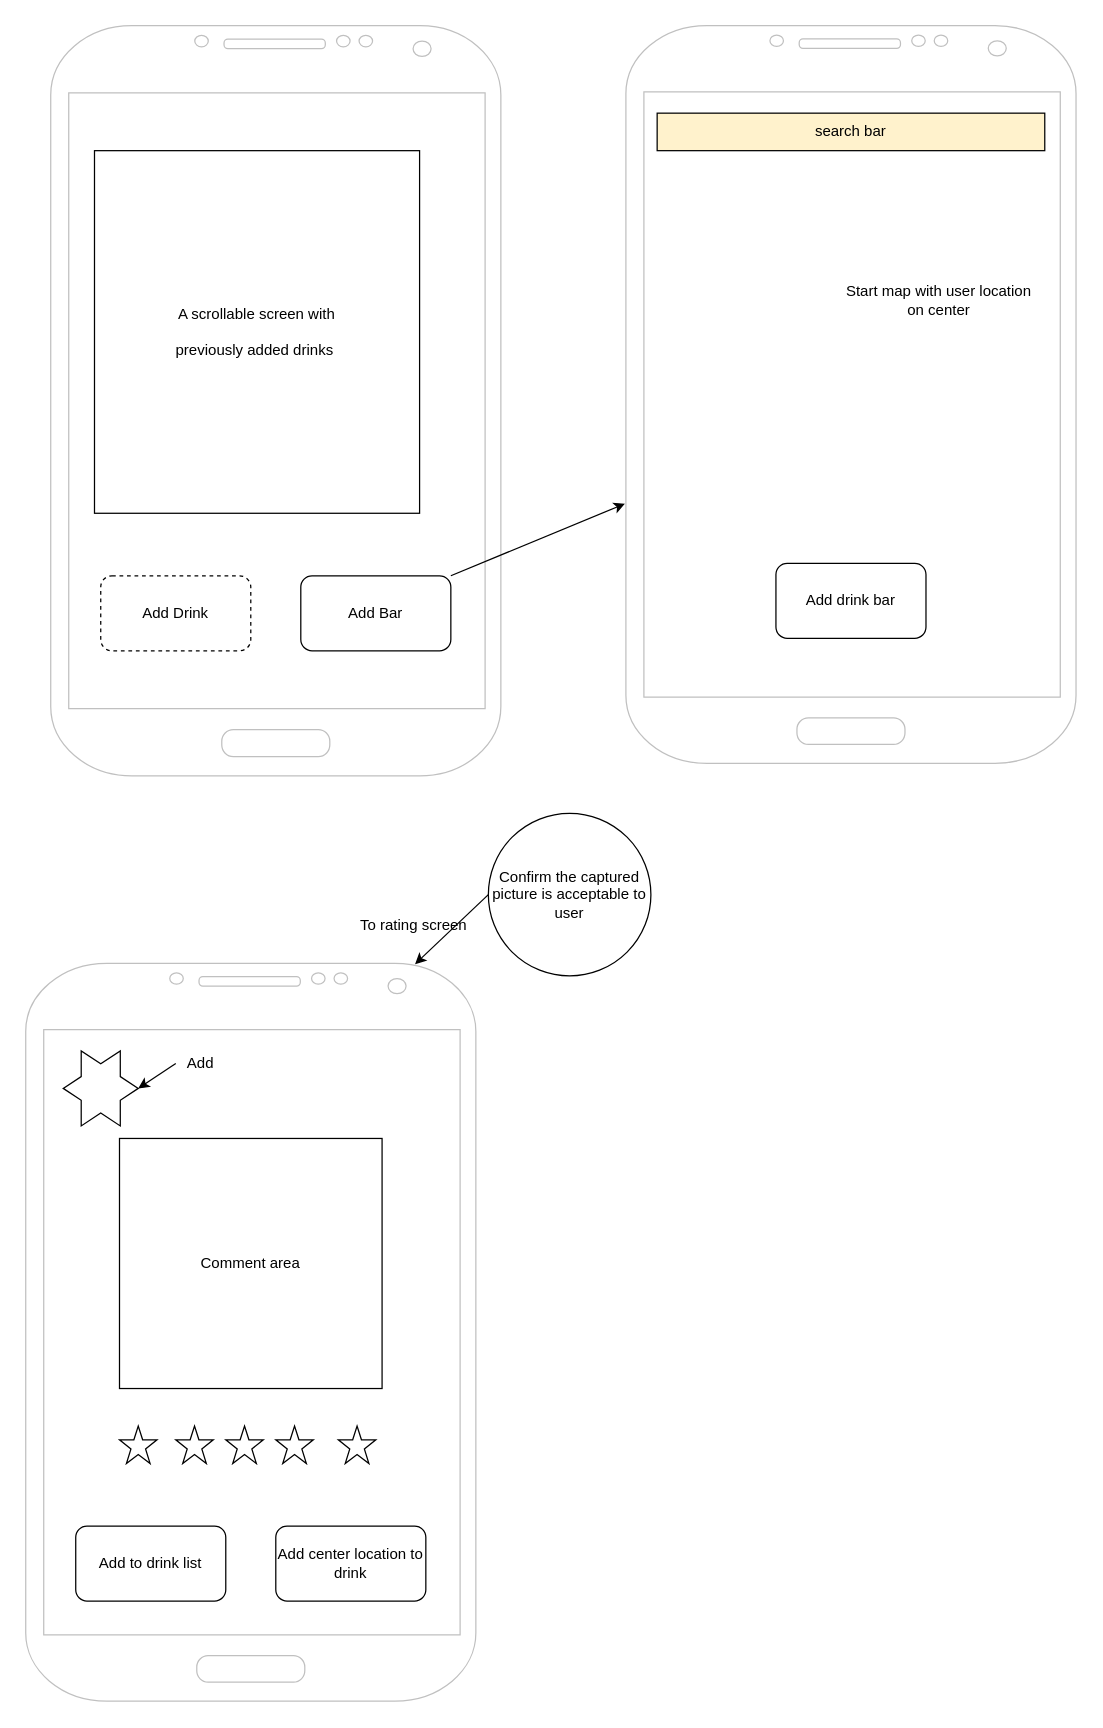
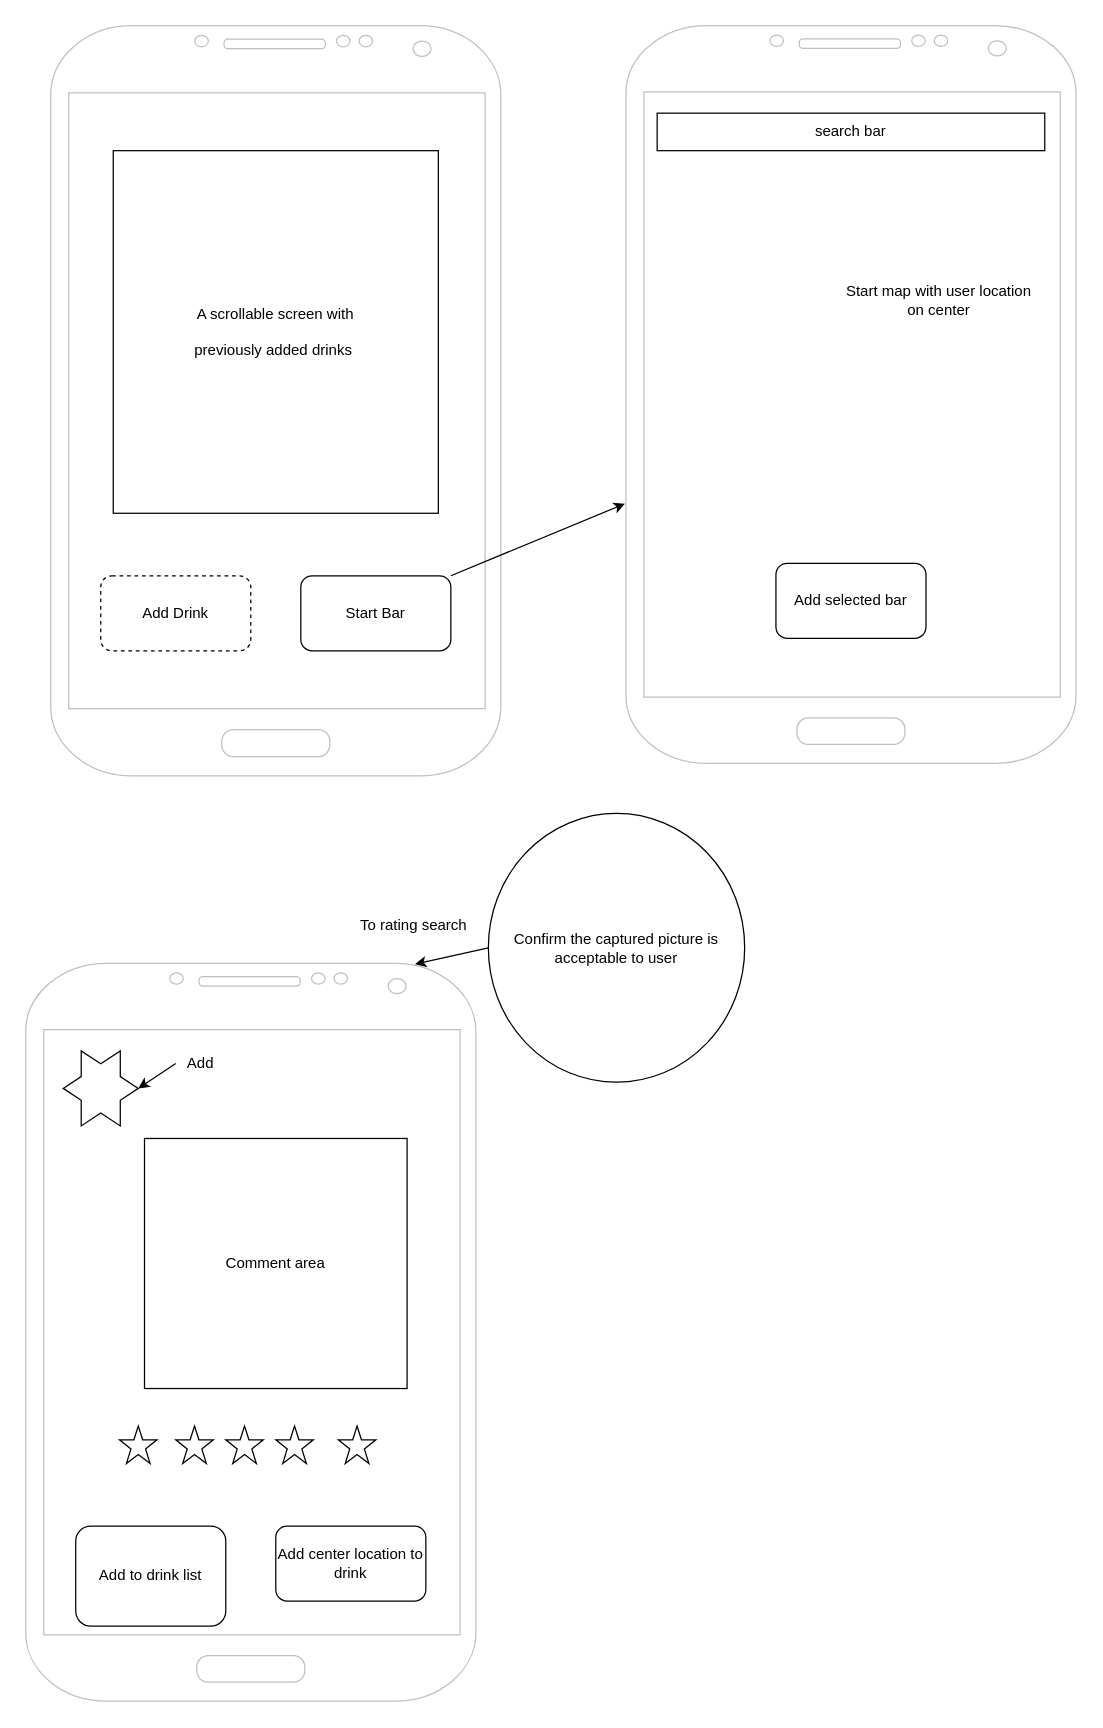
(851, 132) -> (851, 132)
(257, 332) -> (276, 332)
(851, 601) -> (851, 601)
(376, 613) -> (376, 613)
(569, 894) -> (616, 948)
(414, 926) -> (414, 926)
(251, 1263) -> (276, 1263)
(151, 1563) -> (151, 1576)
